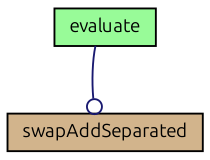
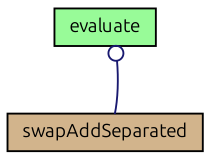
(93, 72) -> (118, 87)
